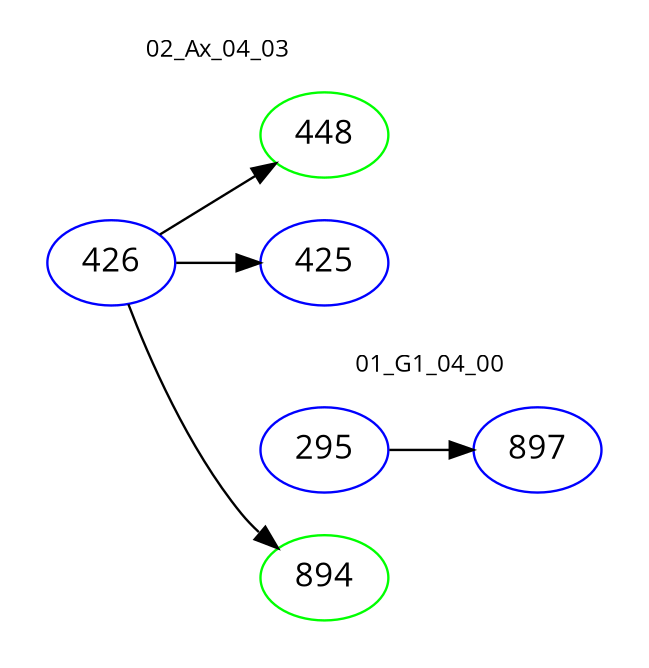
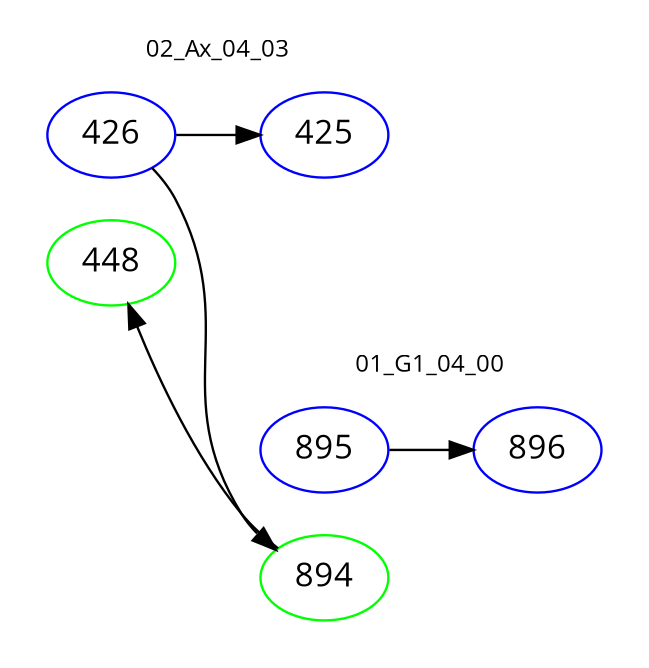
(208, 205) -> (195, 446)
(324, 450) -> (324, 450)
(538, 450) -> (538, 450)
